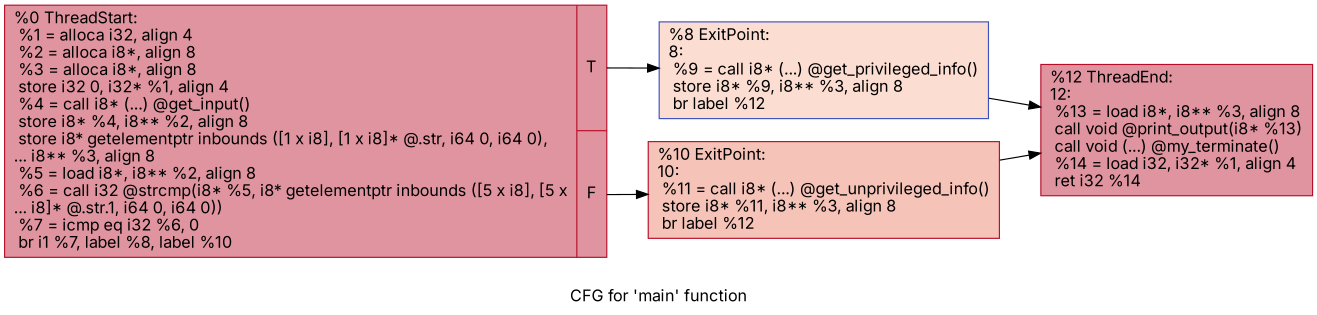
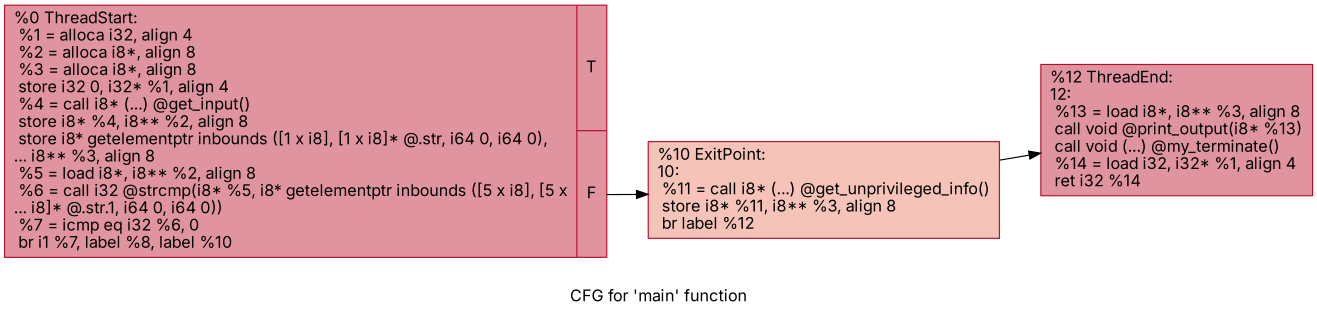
(824, 70) -> none
